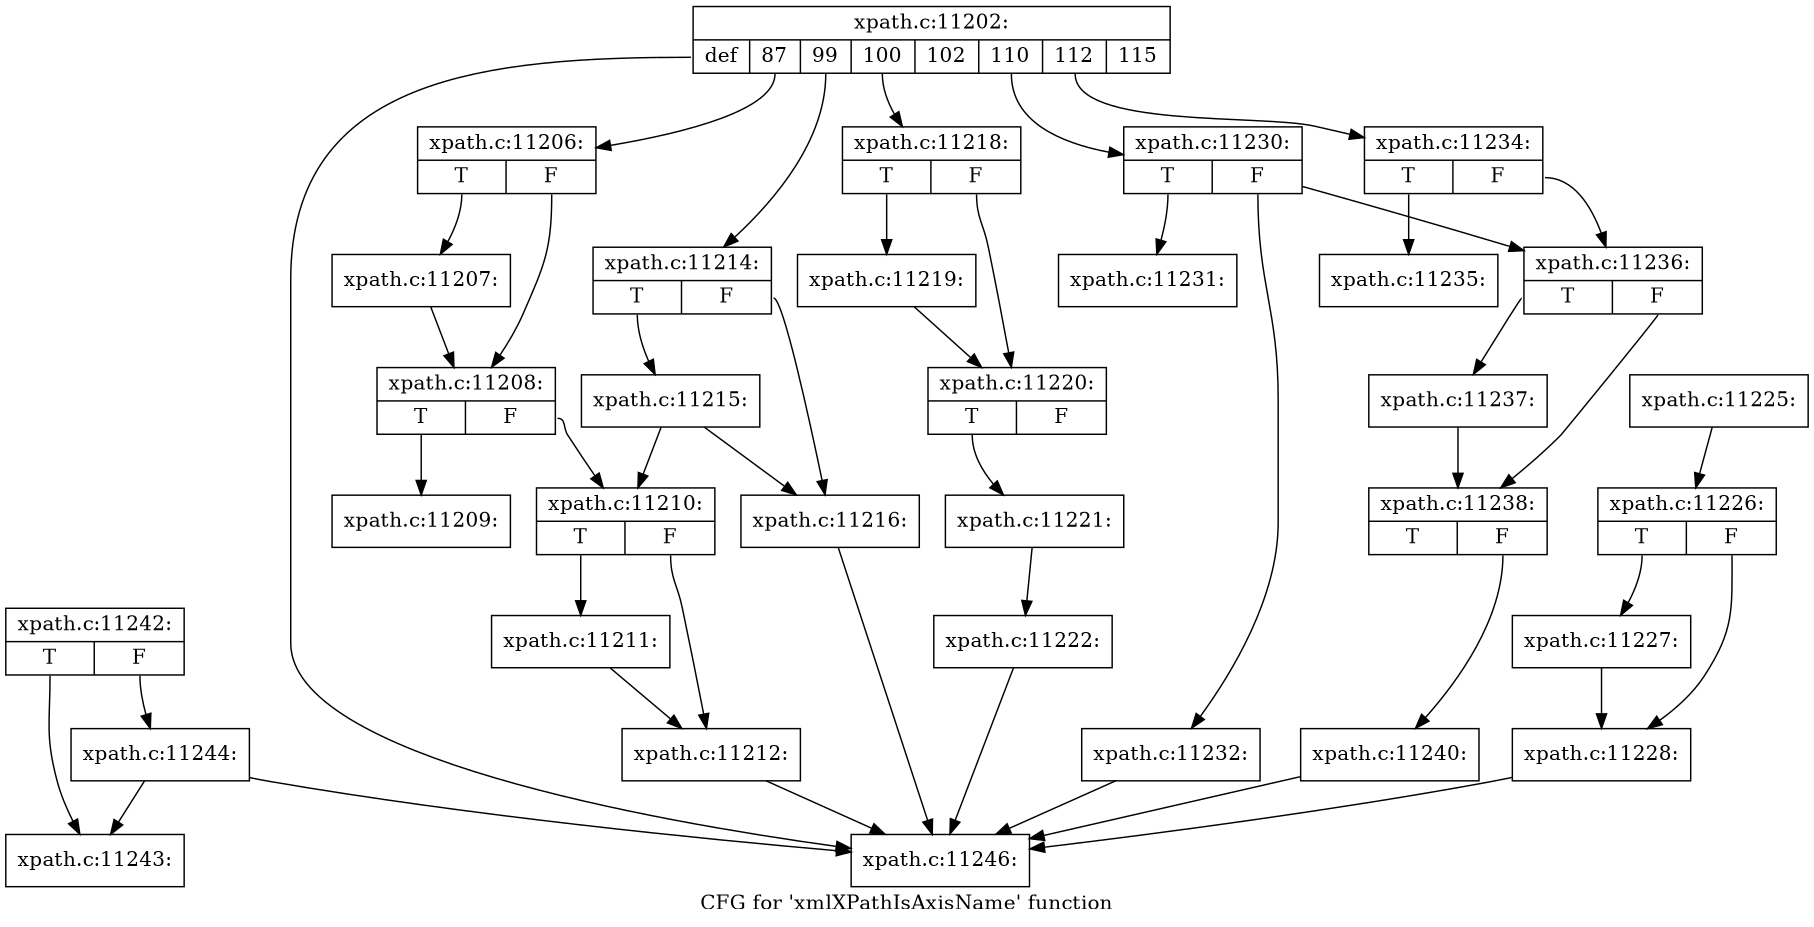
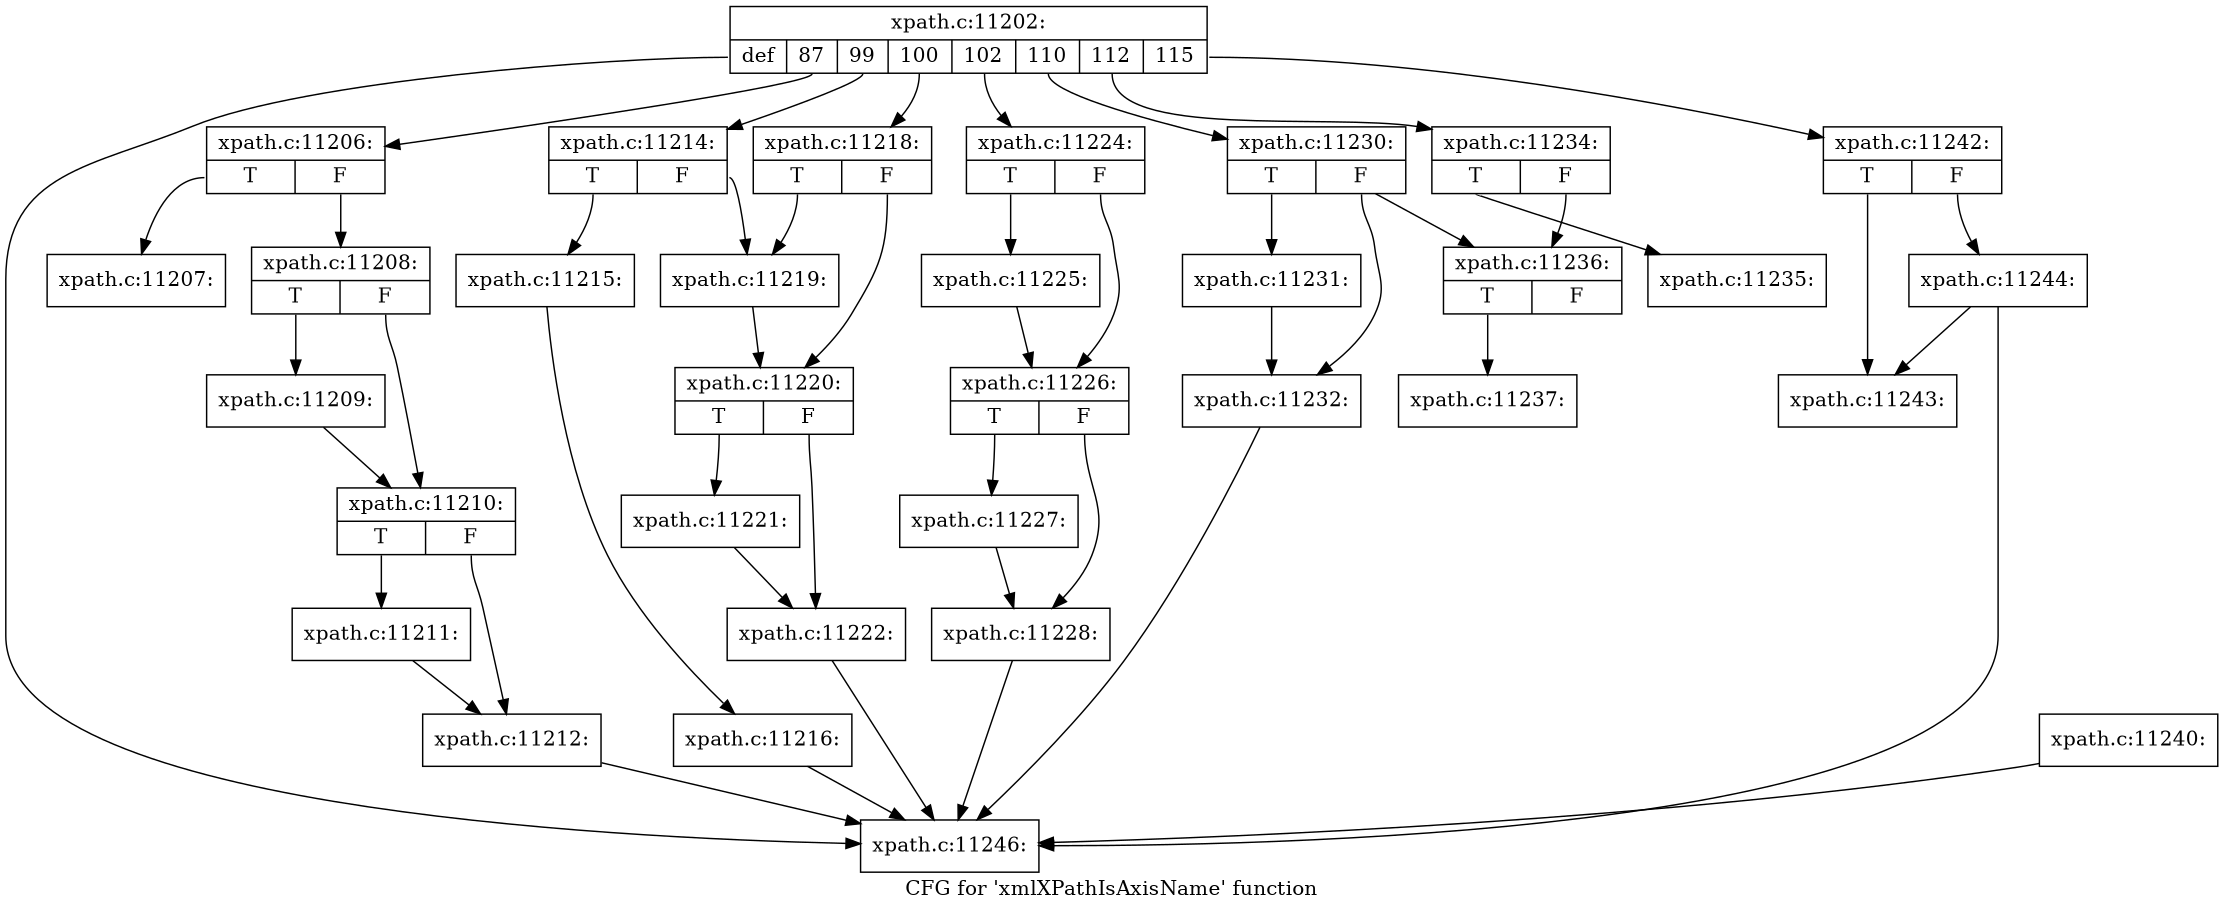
none -> (1511, 81)
none -> (1056, 160)
(440, 330) -> none
none -> (1272, 333)
(802, 388) -> (740, 207)
(652, 451) -> (352, 453)
none -> (813, 514)
(1458, 521) -> none
